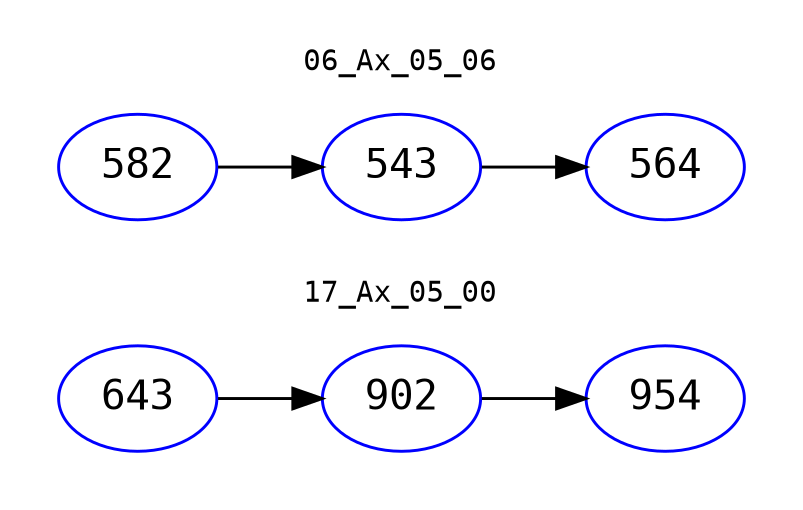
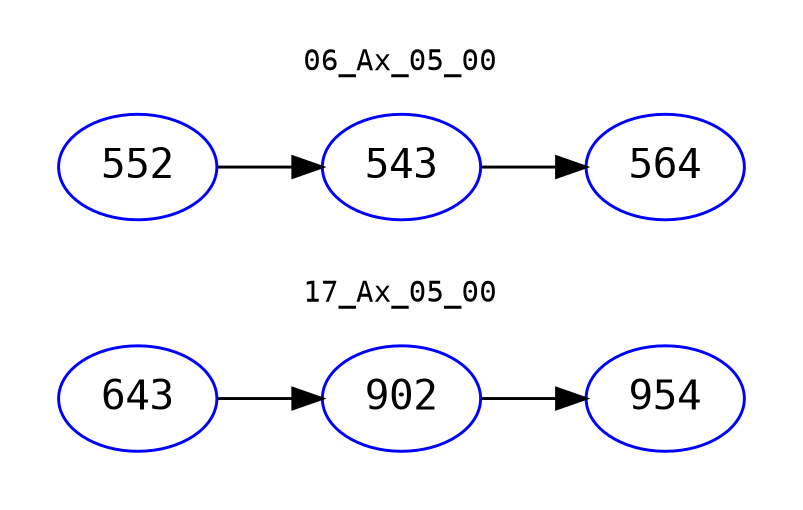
(401, 63) -> (401, 63)
(138, 167) -> (138, 167)
